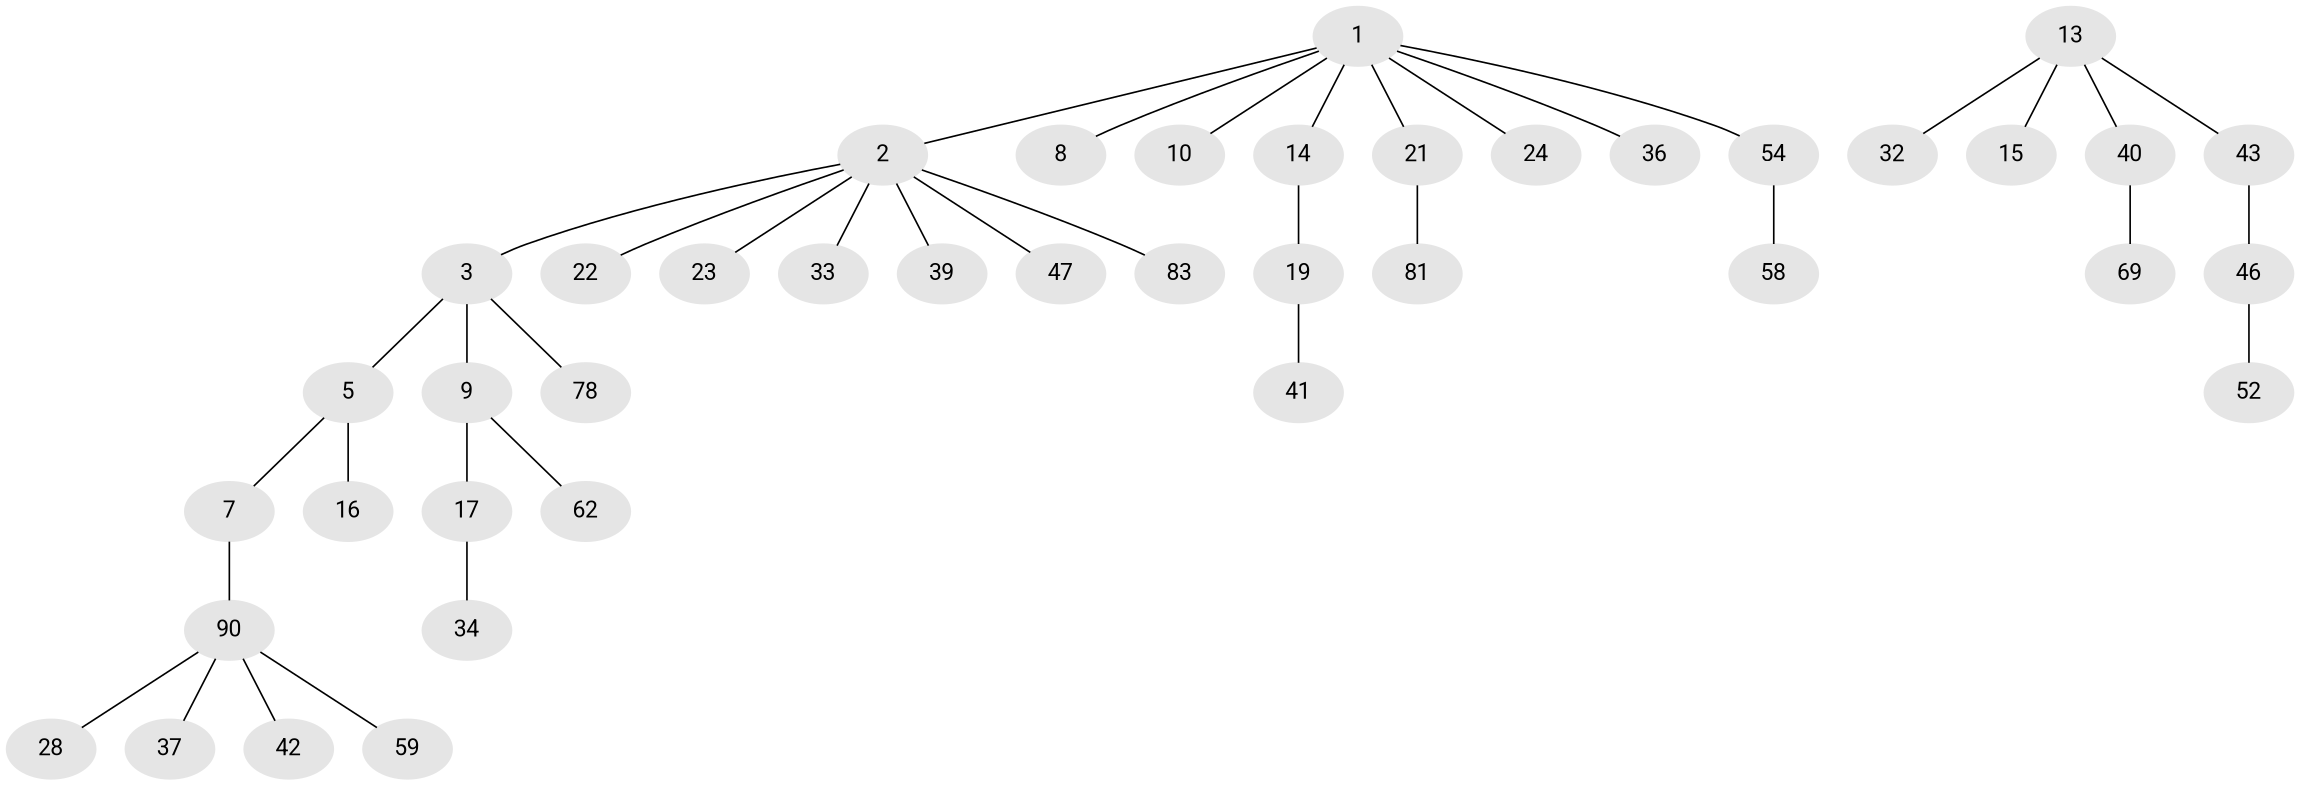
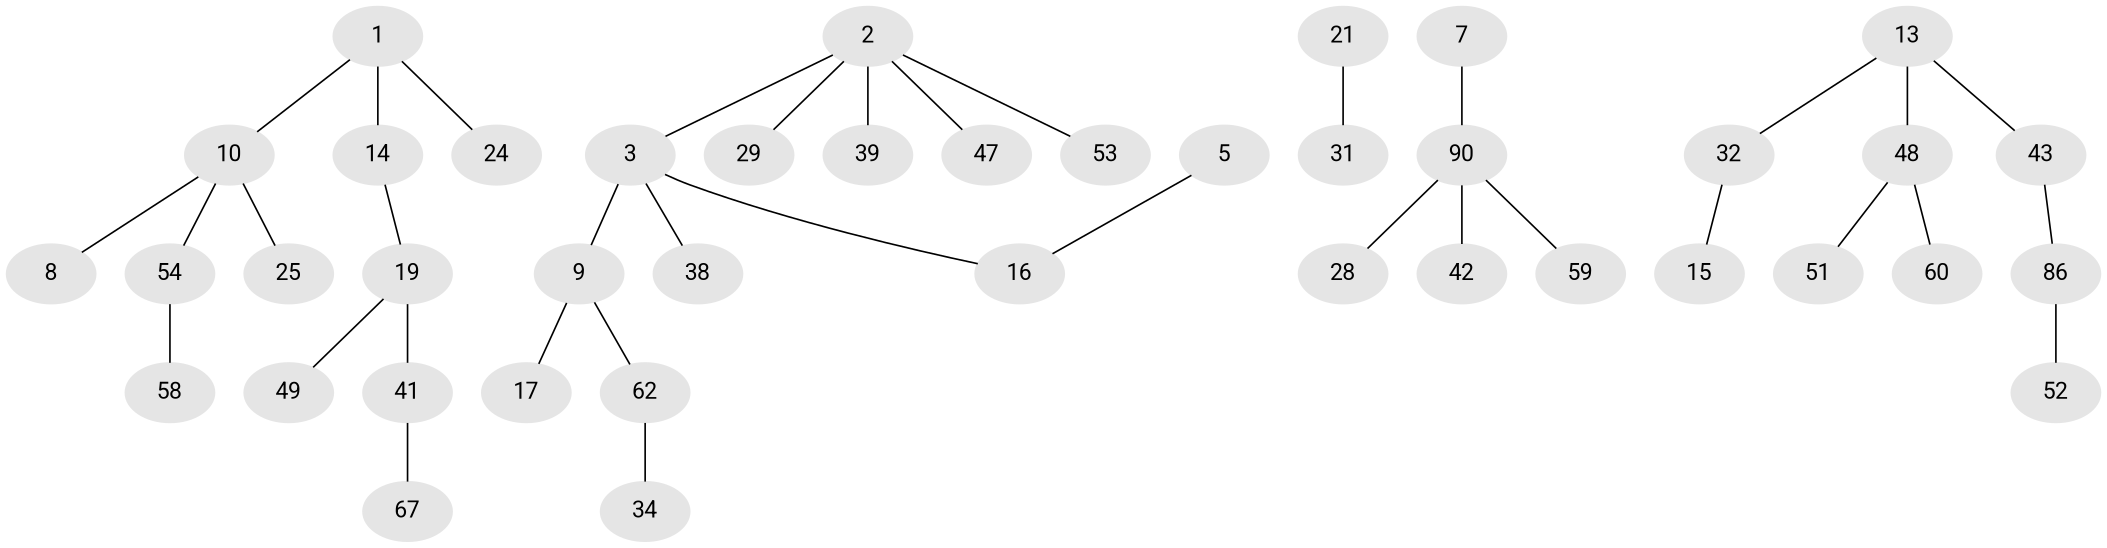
(1572, 83) -> (200, 215)
(1206, 91) -> (140, 215)
(1120, 96) -> none
(1388, 96) -> none
(2041, 96) -> (1714, 215)
(1655, 155) -> none
(2130, 155) -> (1907, 155)
none -> (289, 274)
(586, 274) -> none
(705, 274) -> (749, 155)
(823, 274) -> none
(1180, 274) -> (1106, 155)
(1417, 274) -> (1343, 155)
none -> (1818, 274)
(2130, 274) -> (1937, 274)
(2249, 274) -> (2056, 274)
(408, 333) -> (820, 225)
none -> (289, 393)
(586, 393) -> (698, 274)
(289, 452) -> none
none -> (408, 512)
(467, 571) -> (645, 452)
(170, 749) -> none
